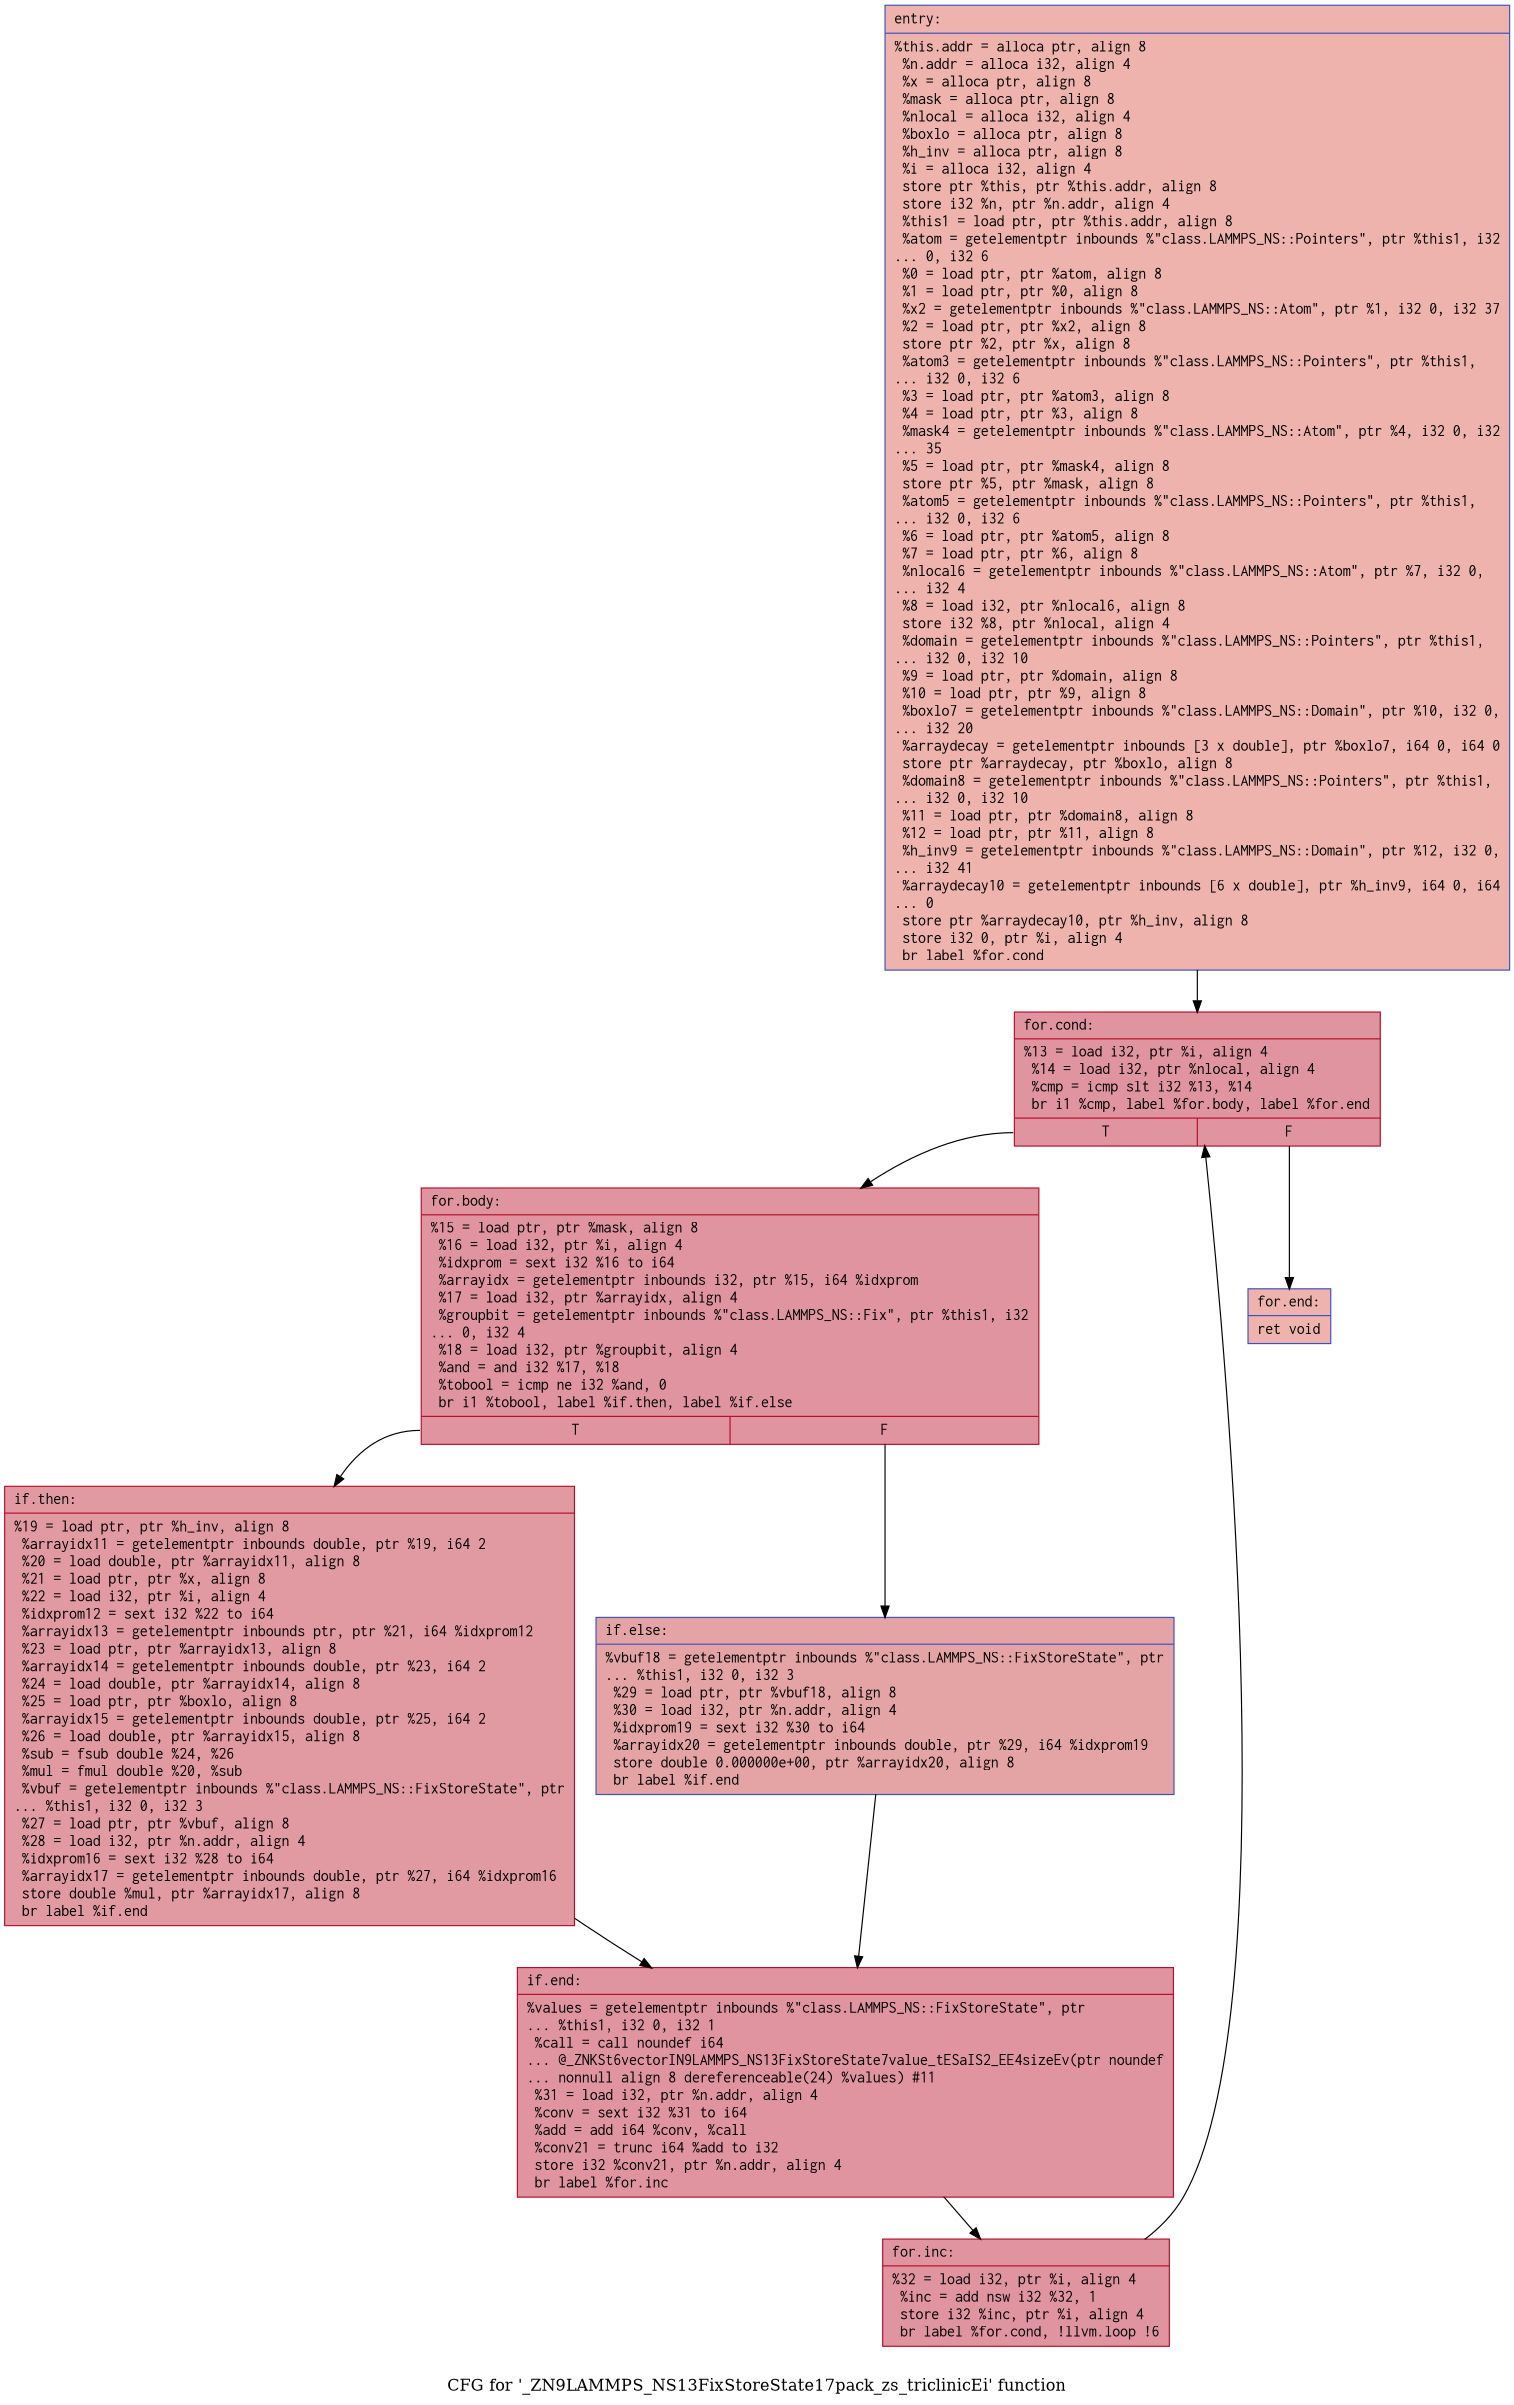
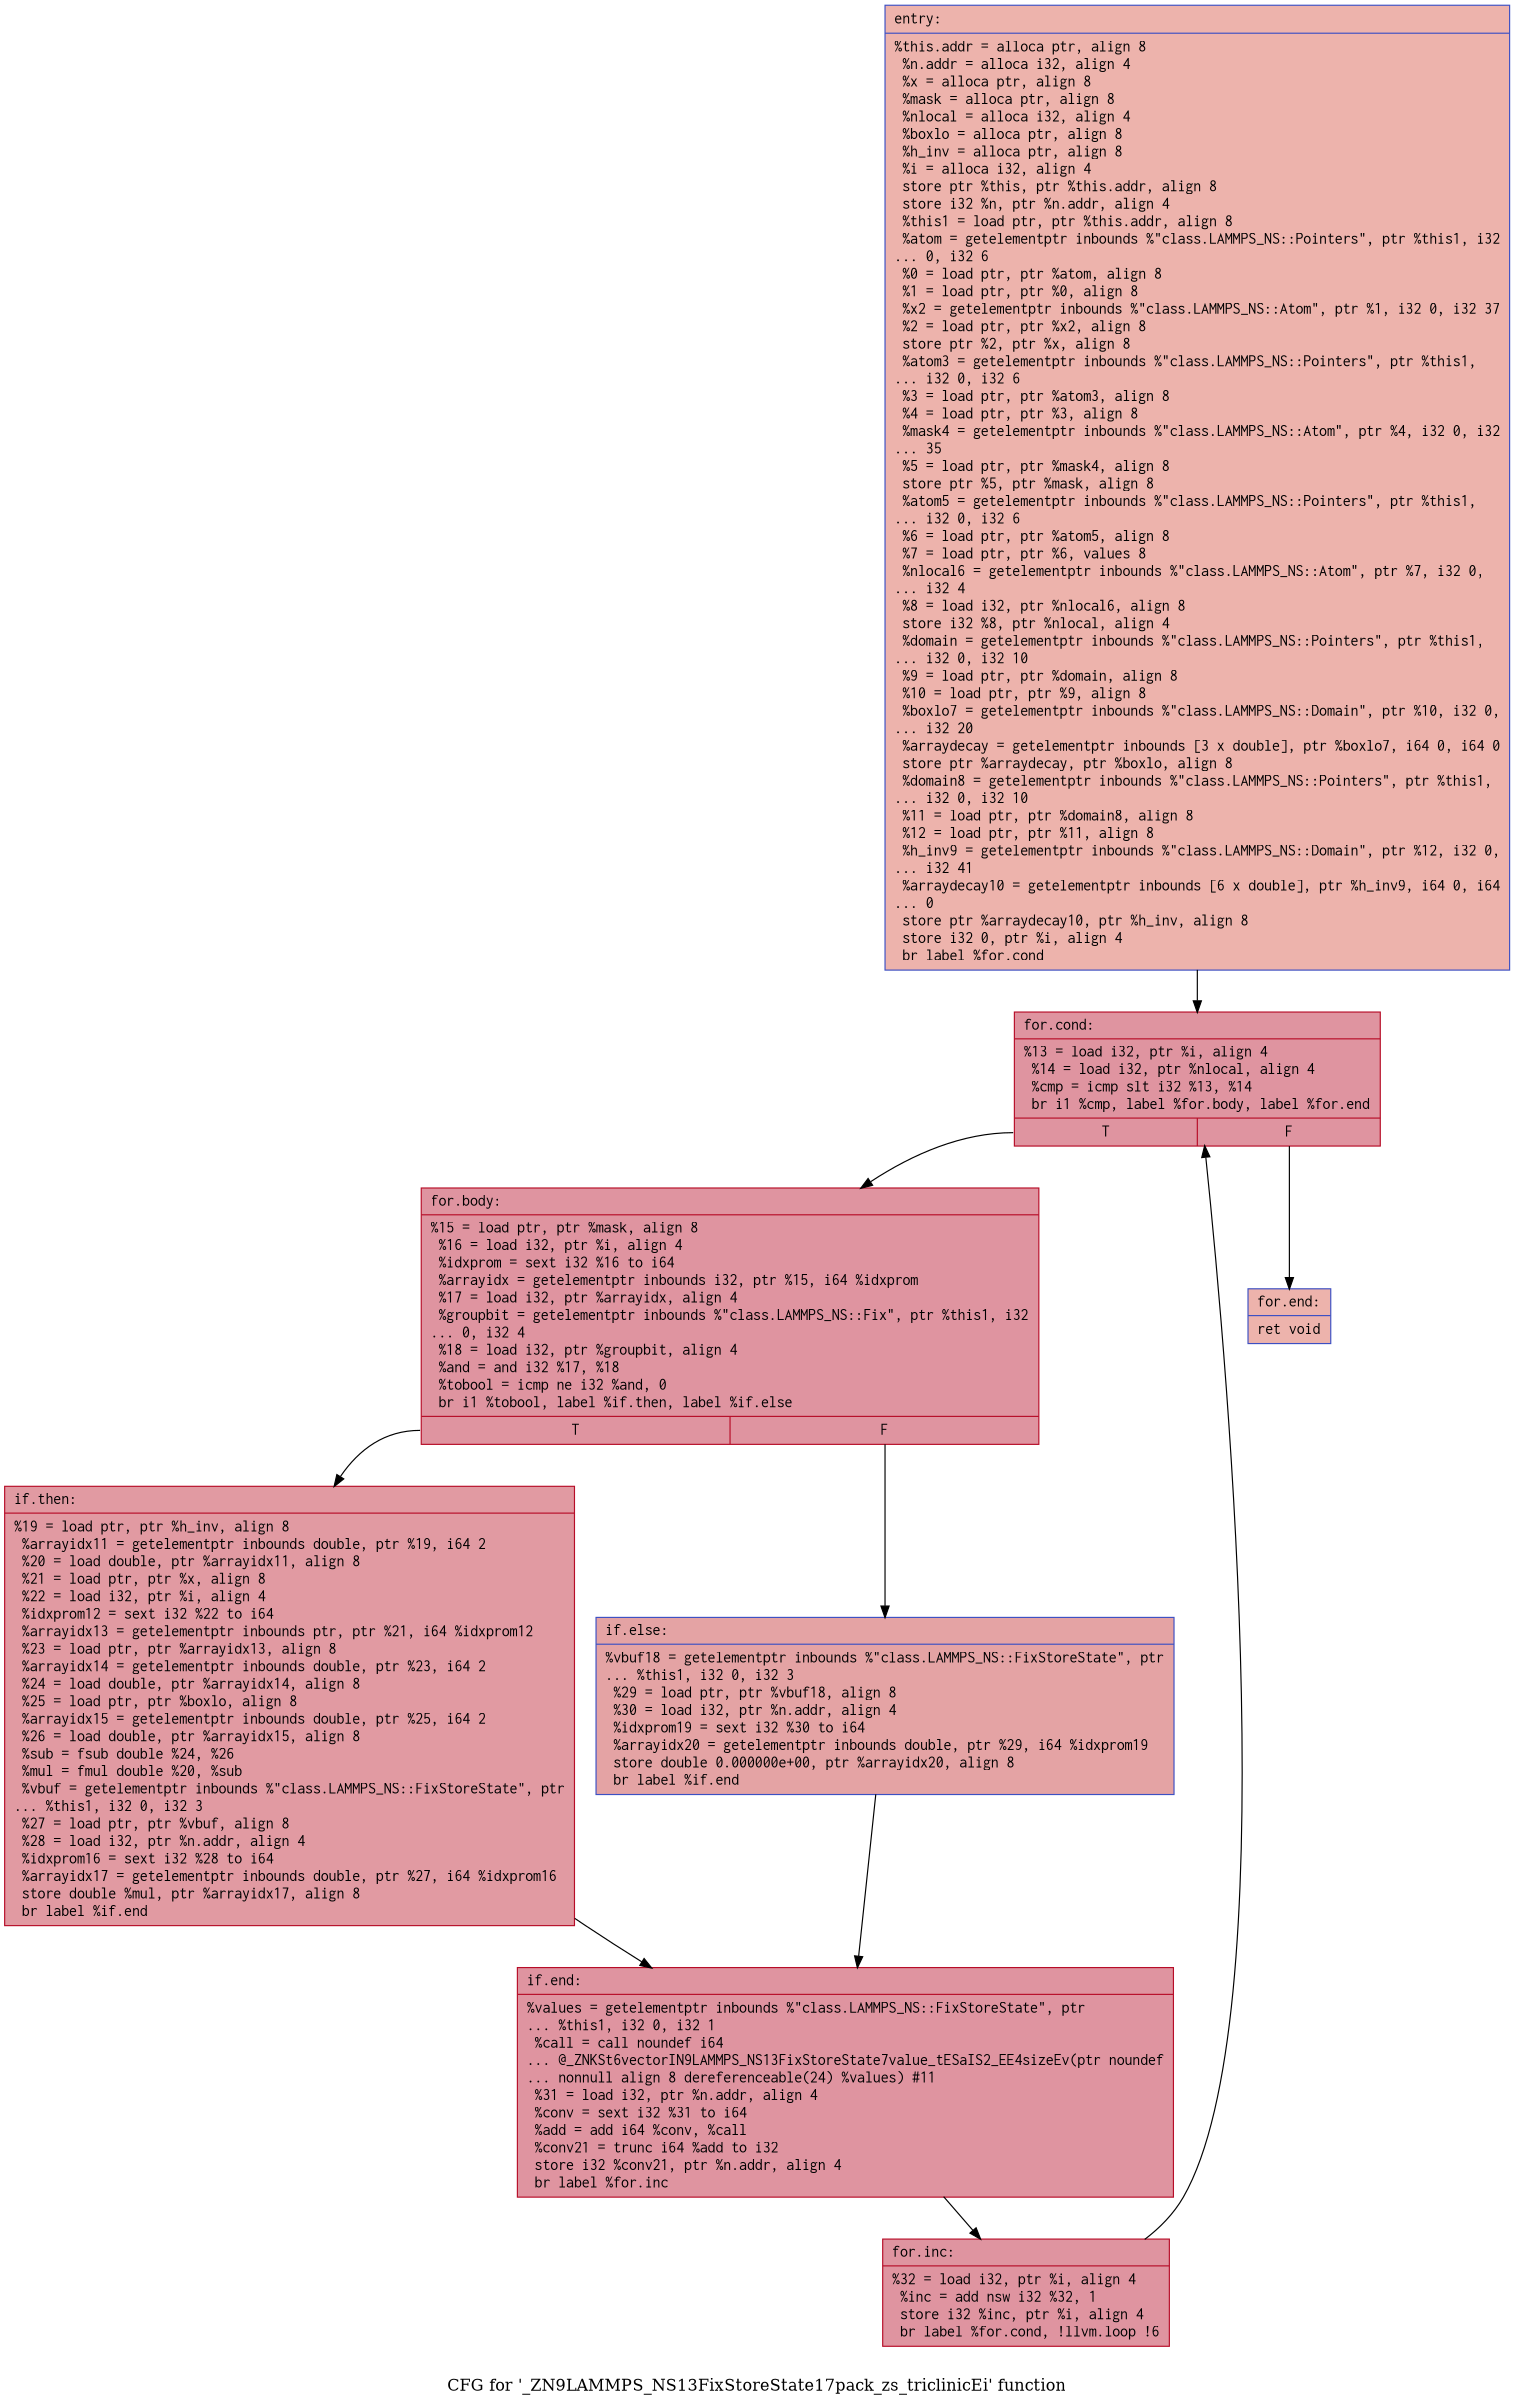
(1017, 554) -> (1021, 554)
